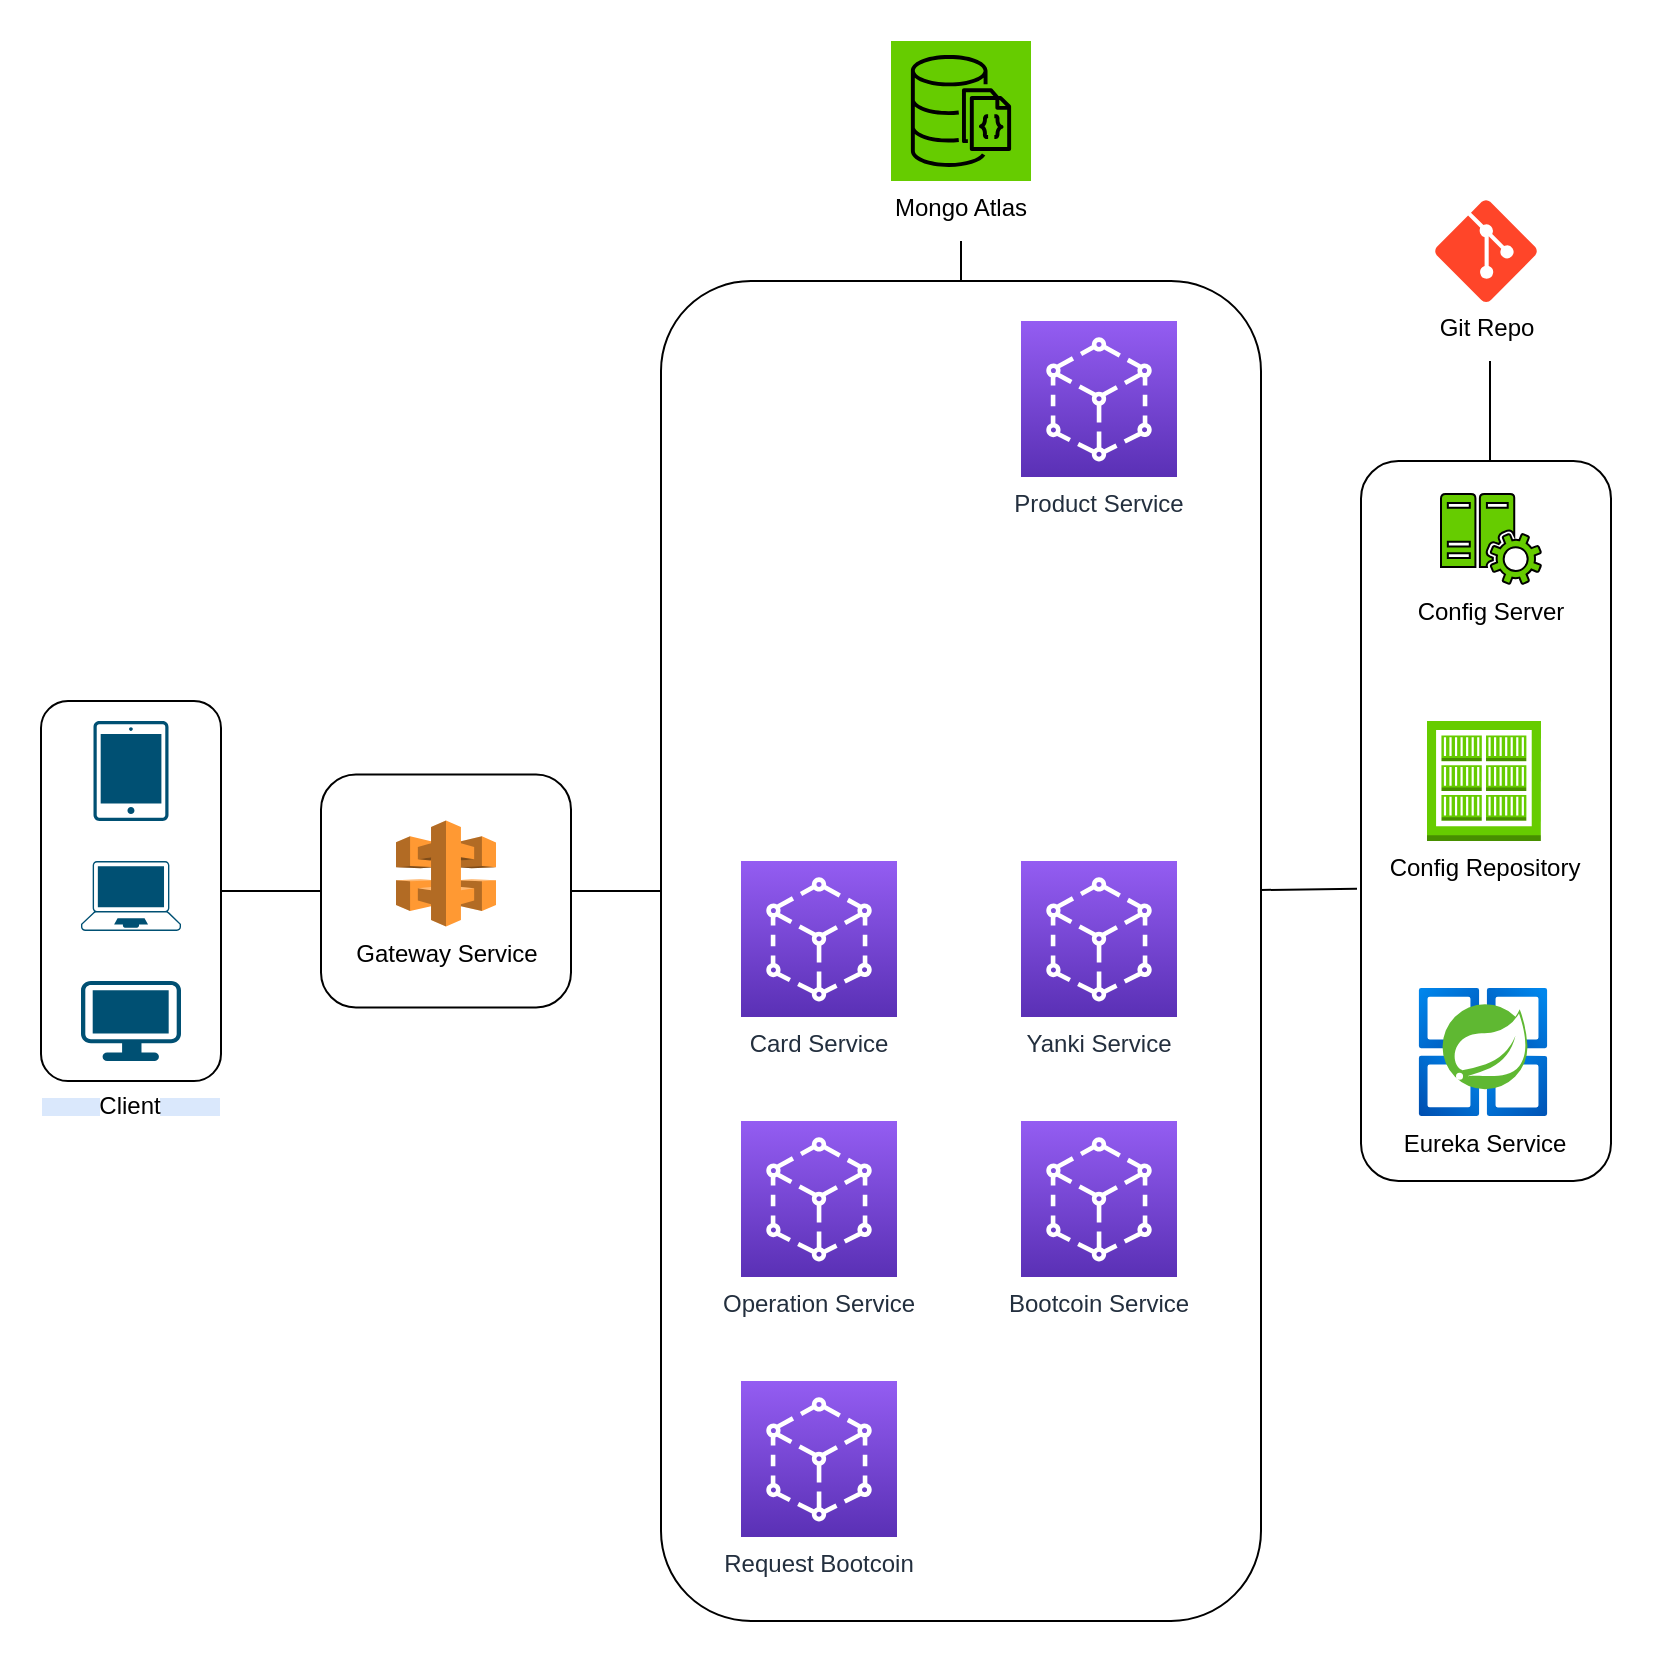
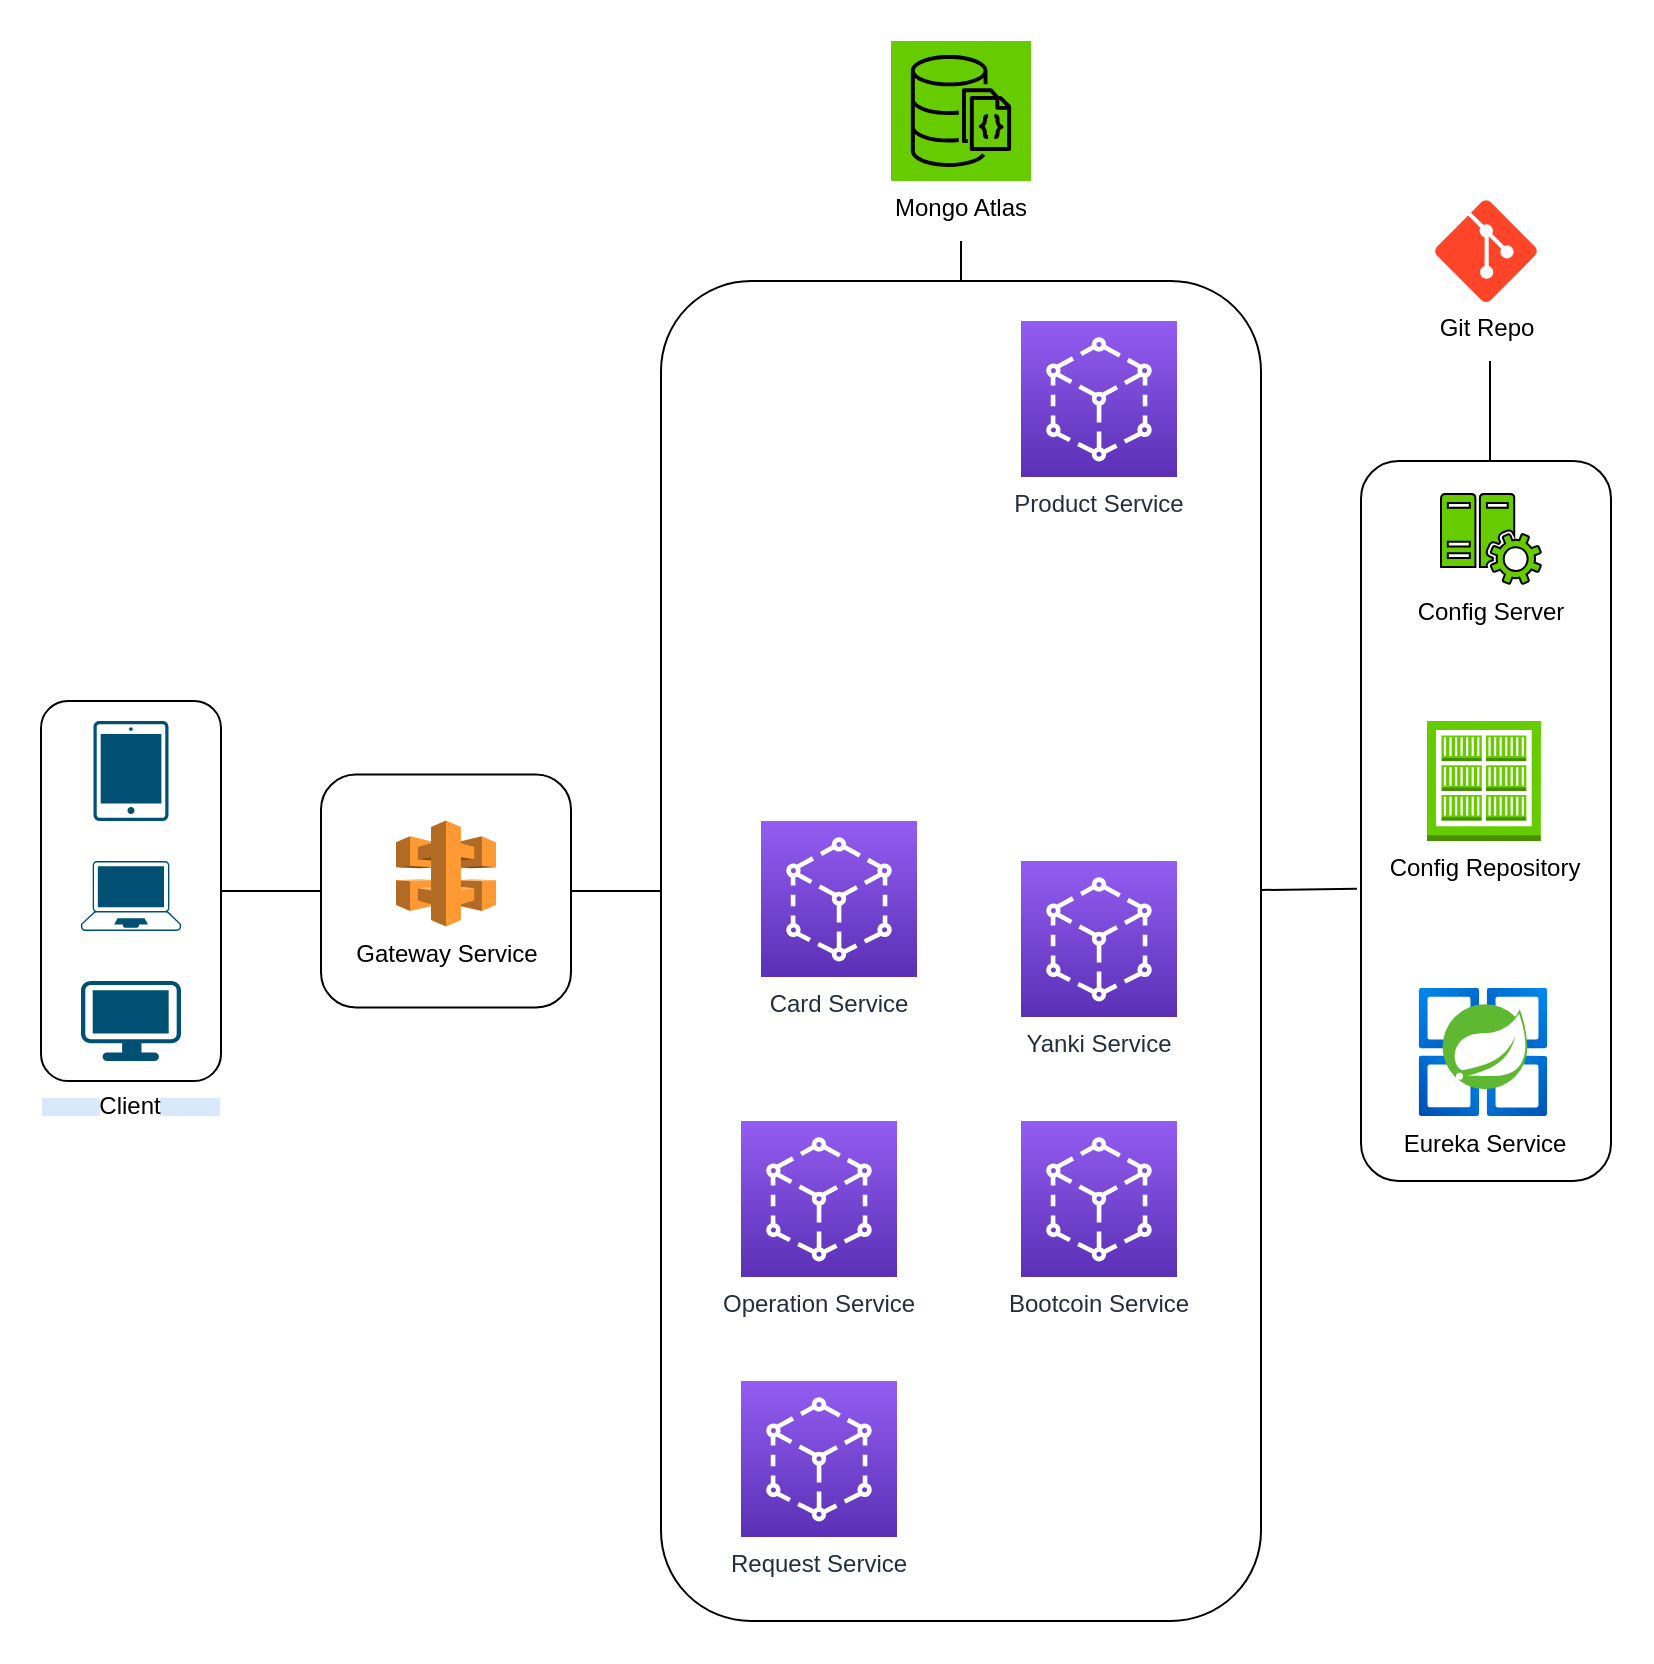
(819, 939) -> (839, 899)
(820, 1565) -> (820, 1565)
